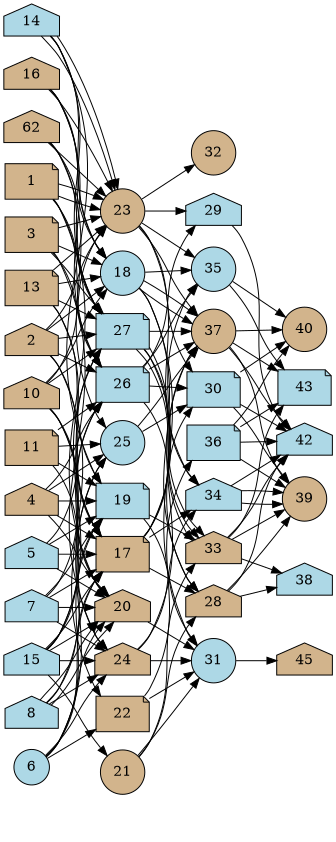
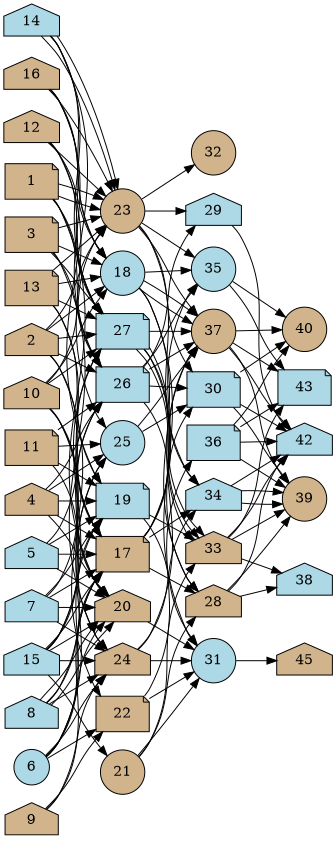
(32, 128) -> (32, 128)
none -> (32, 820)
